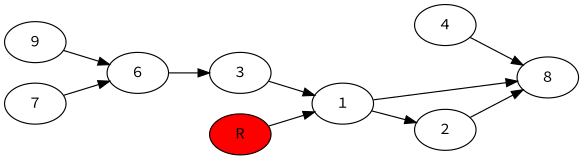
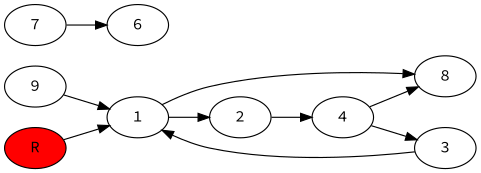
(81, 56) -> (81, 100)
(183, 73) -> (389, 131)
(492, 106) -> (286, 117)
